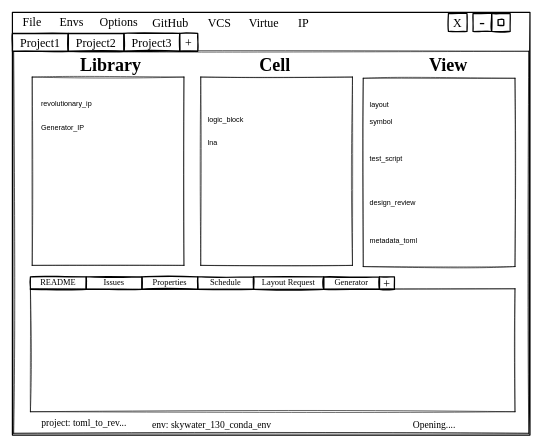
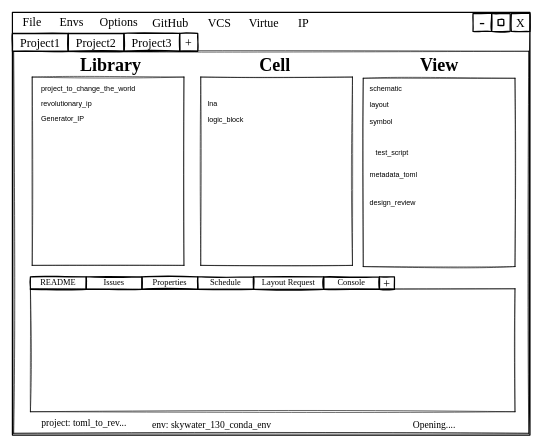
(458, 23) -> (521, 23)
(448, 65) -> (439, 65)
none -> (91, 89)
none -> (420, 89)
(63, 128) -> (63, 119)
(258, 143) -> (258, 104)
(420, 158) -> (426, 152)
(420, 241) -> (420, 175)
(352, 273) -> (352, 281)
